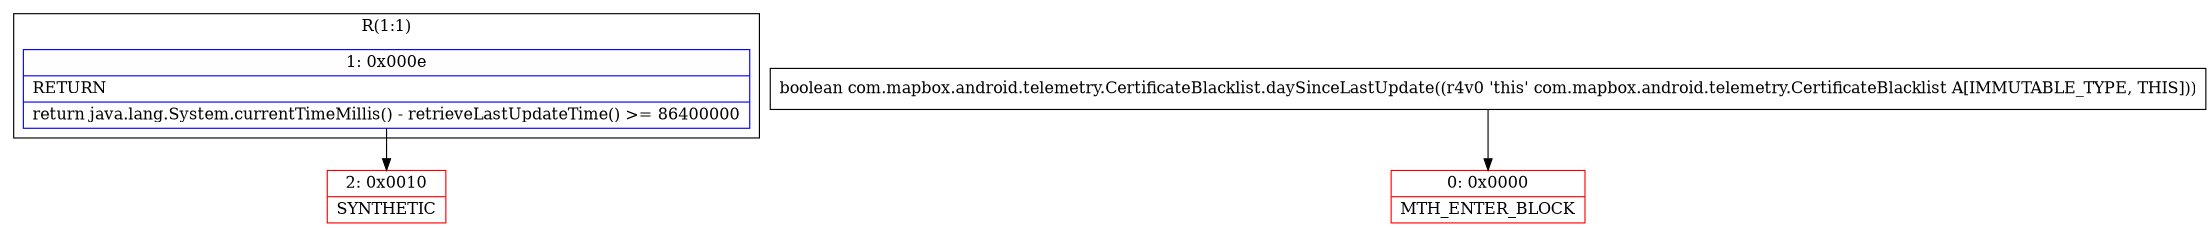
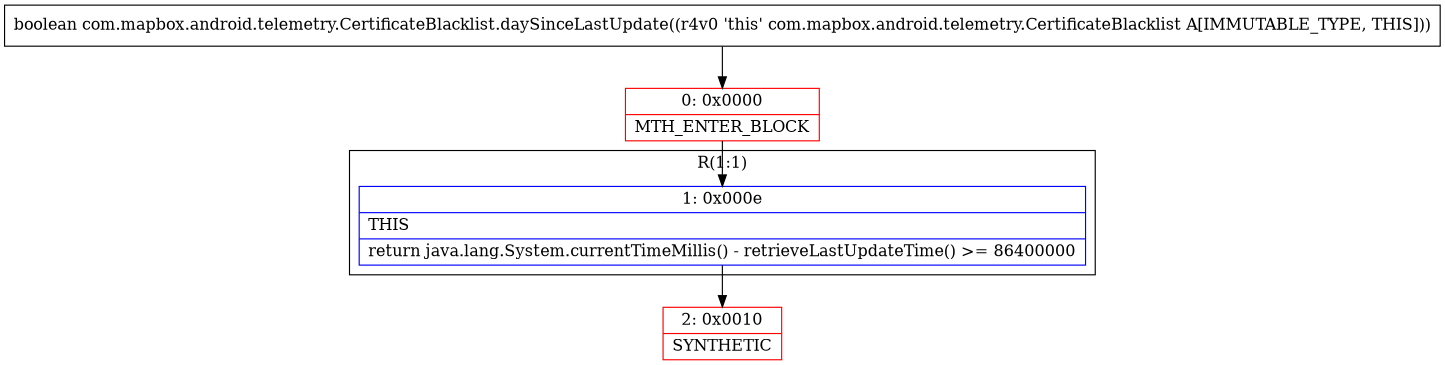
(70, 88) -> (389, 225)
none -> (722, 158)
